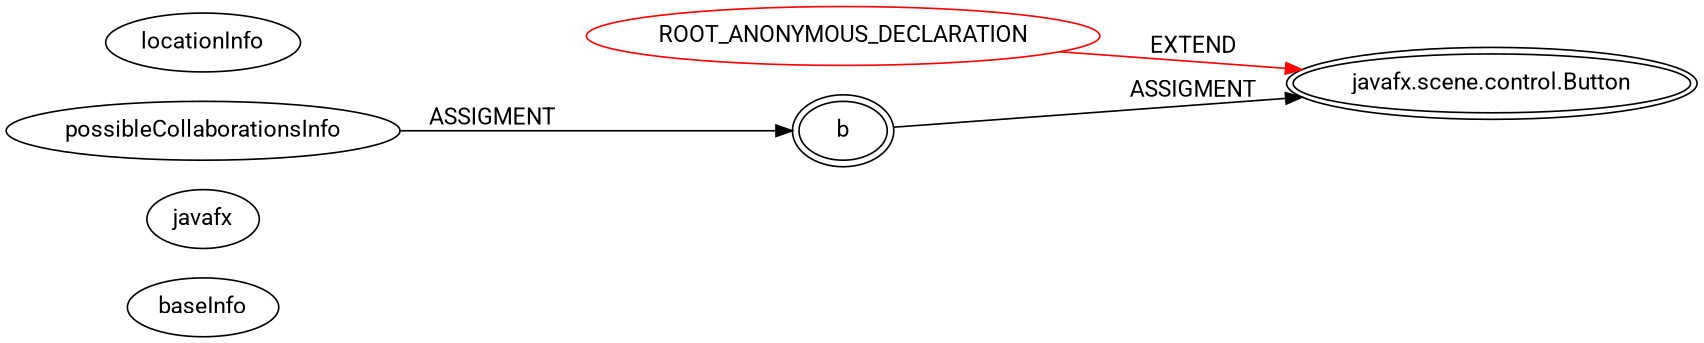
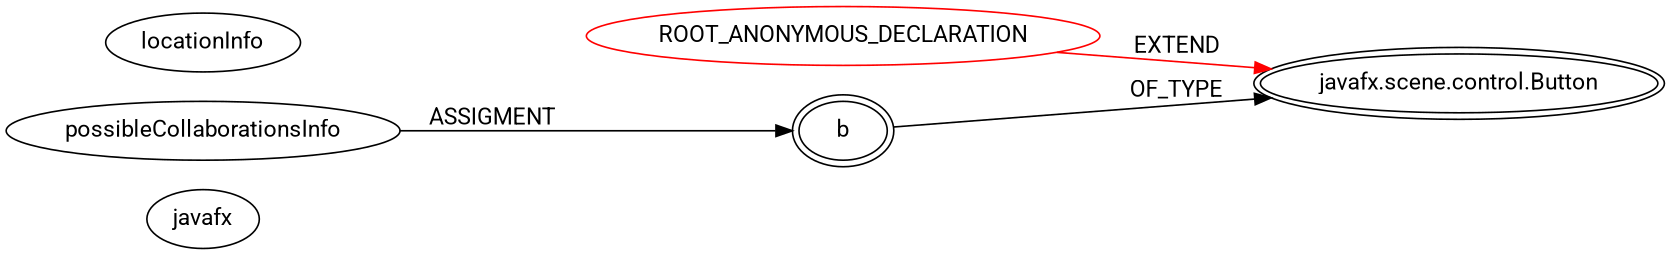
(1193, 91) -> (1177, 91)
(203, 307) -> none
